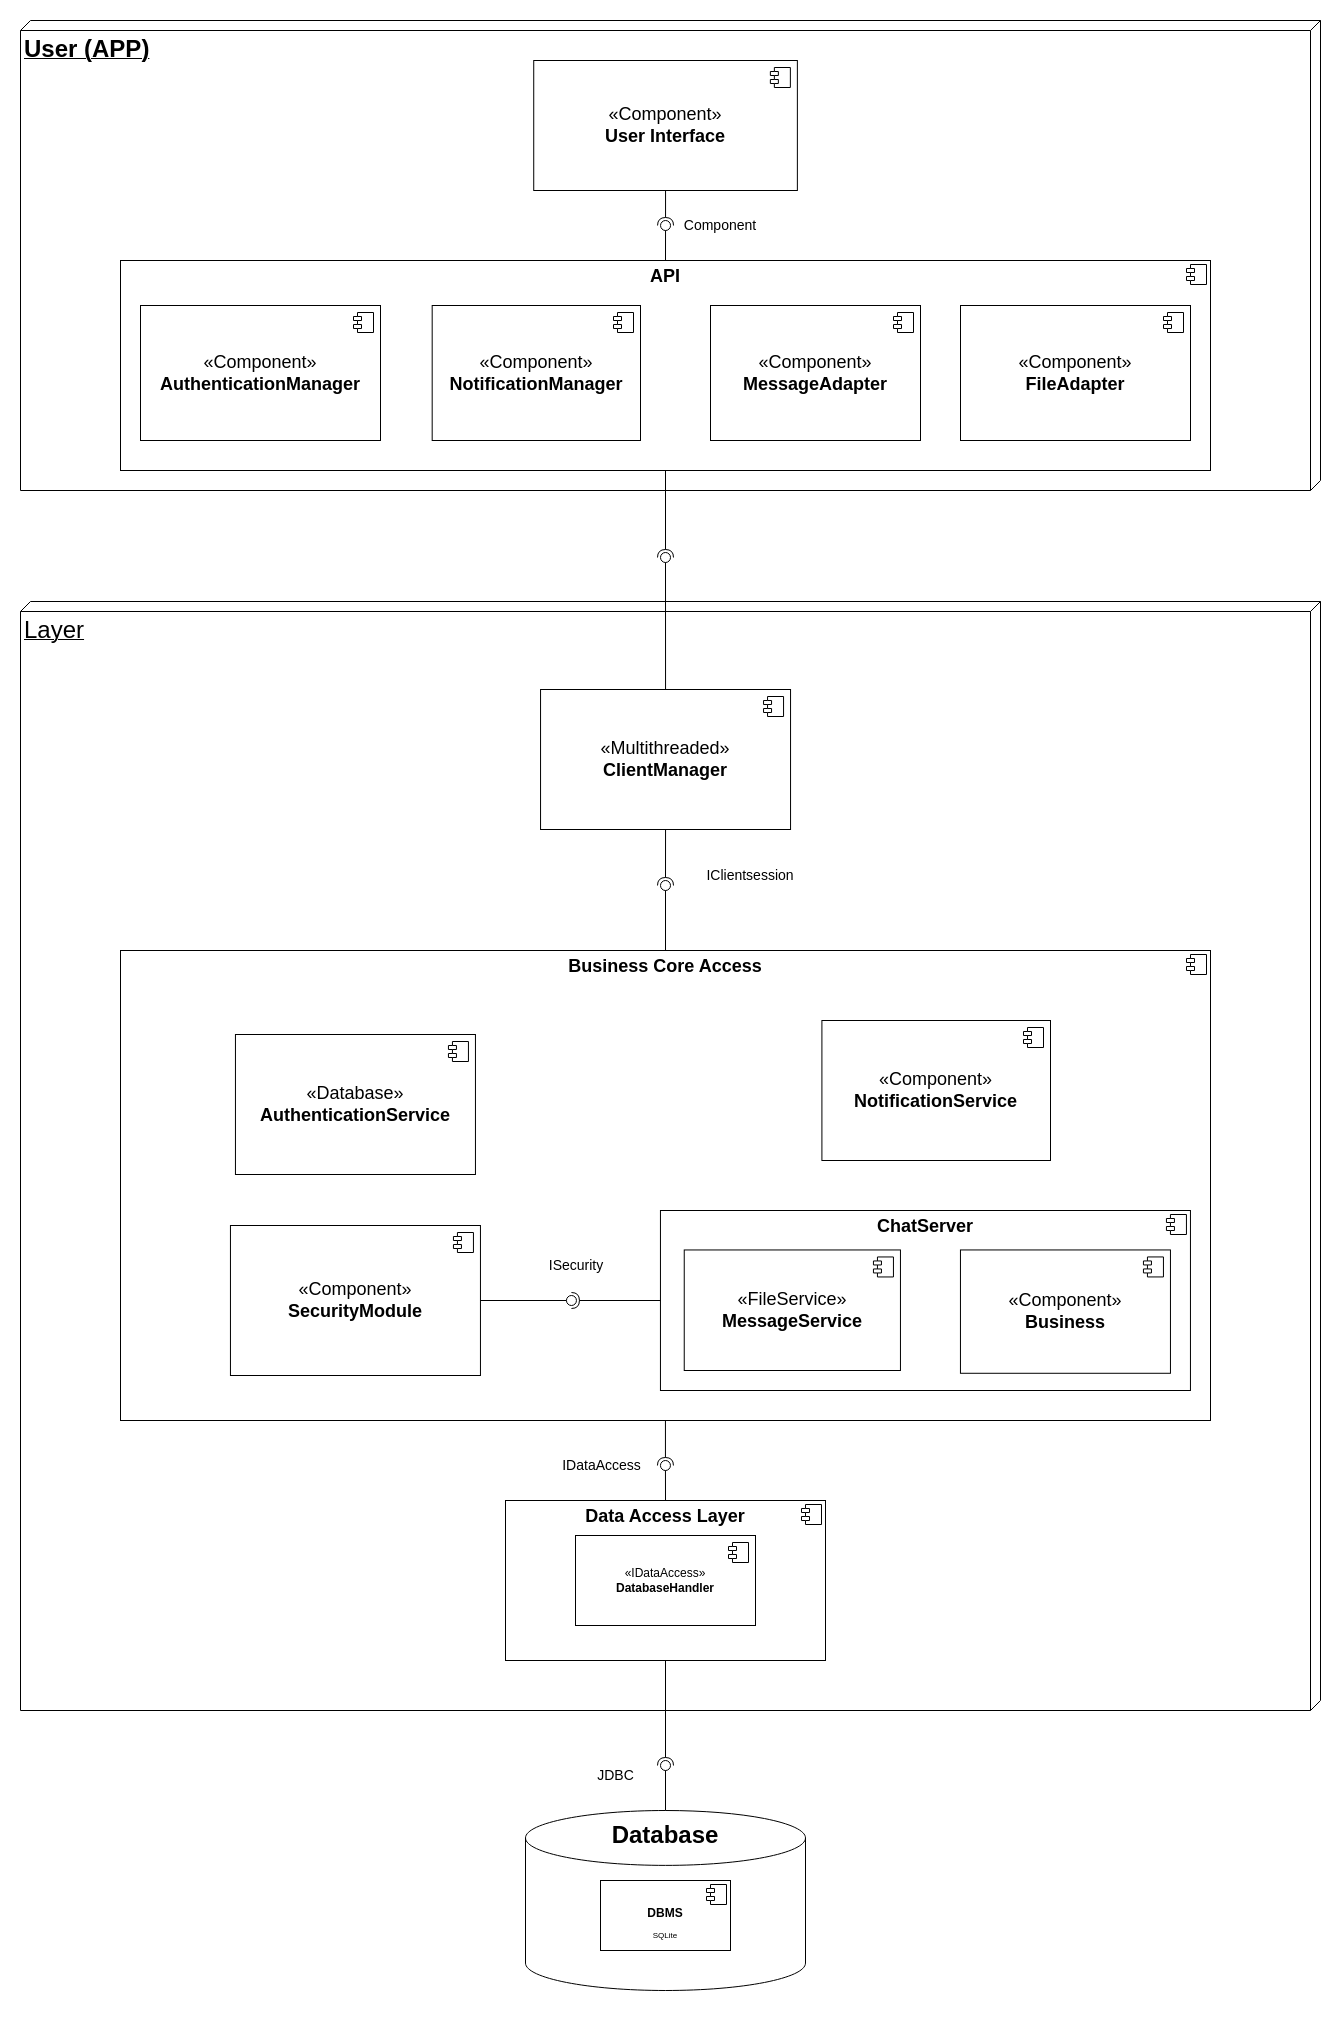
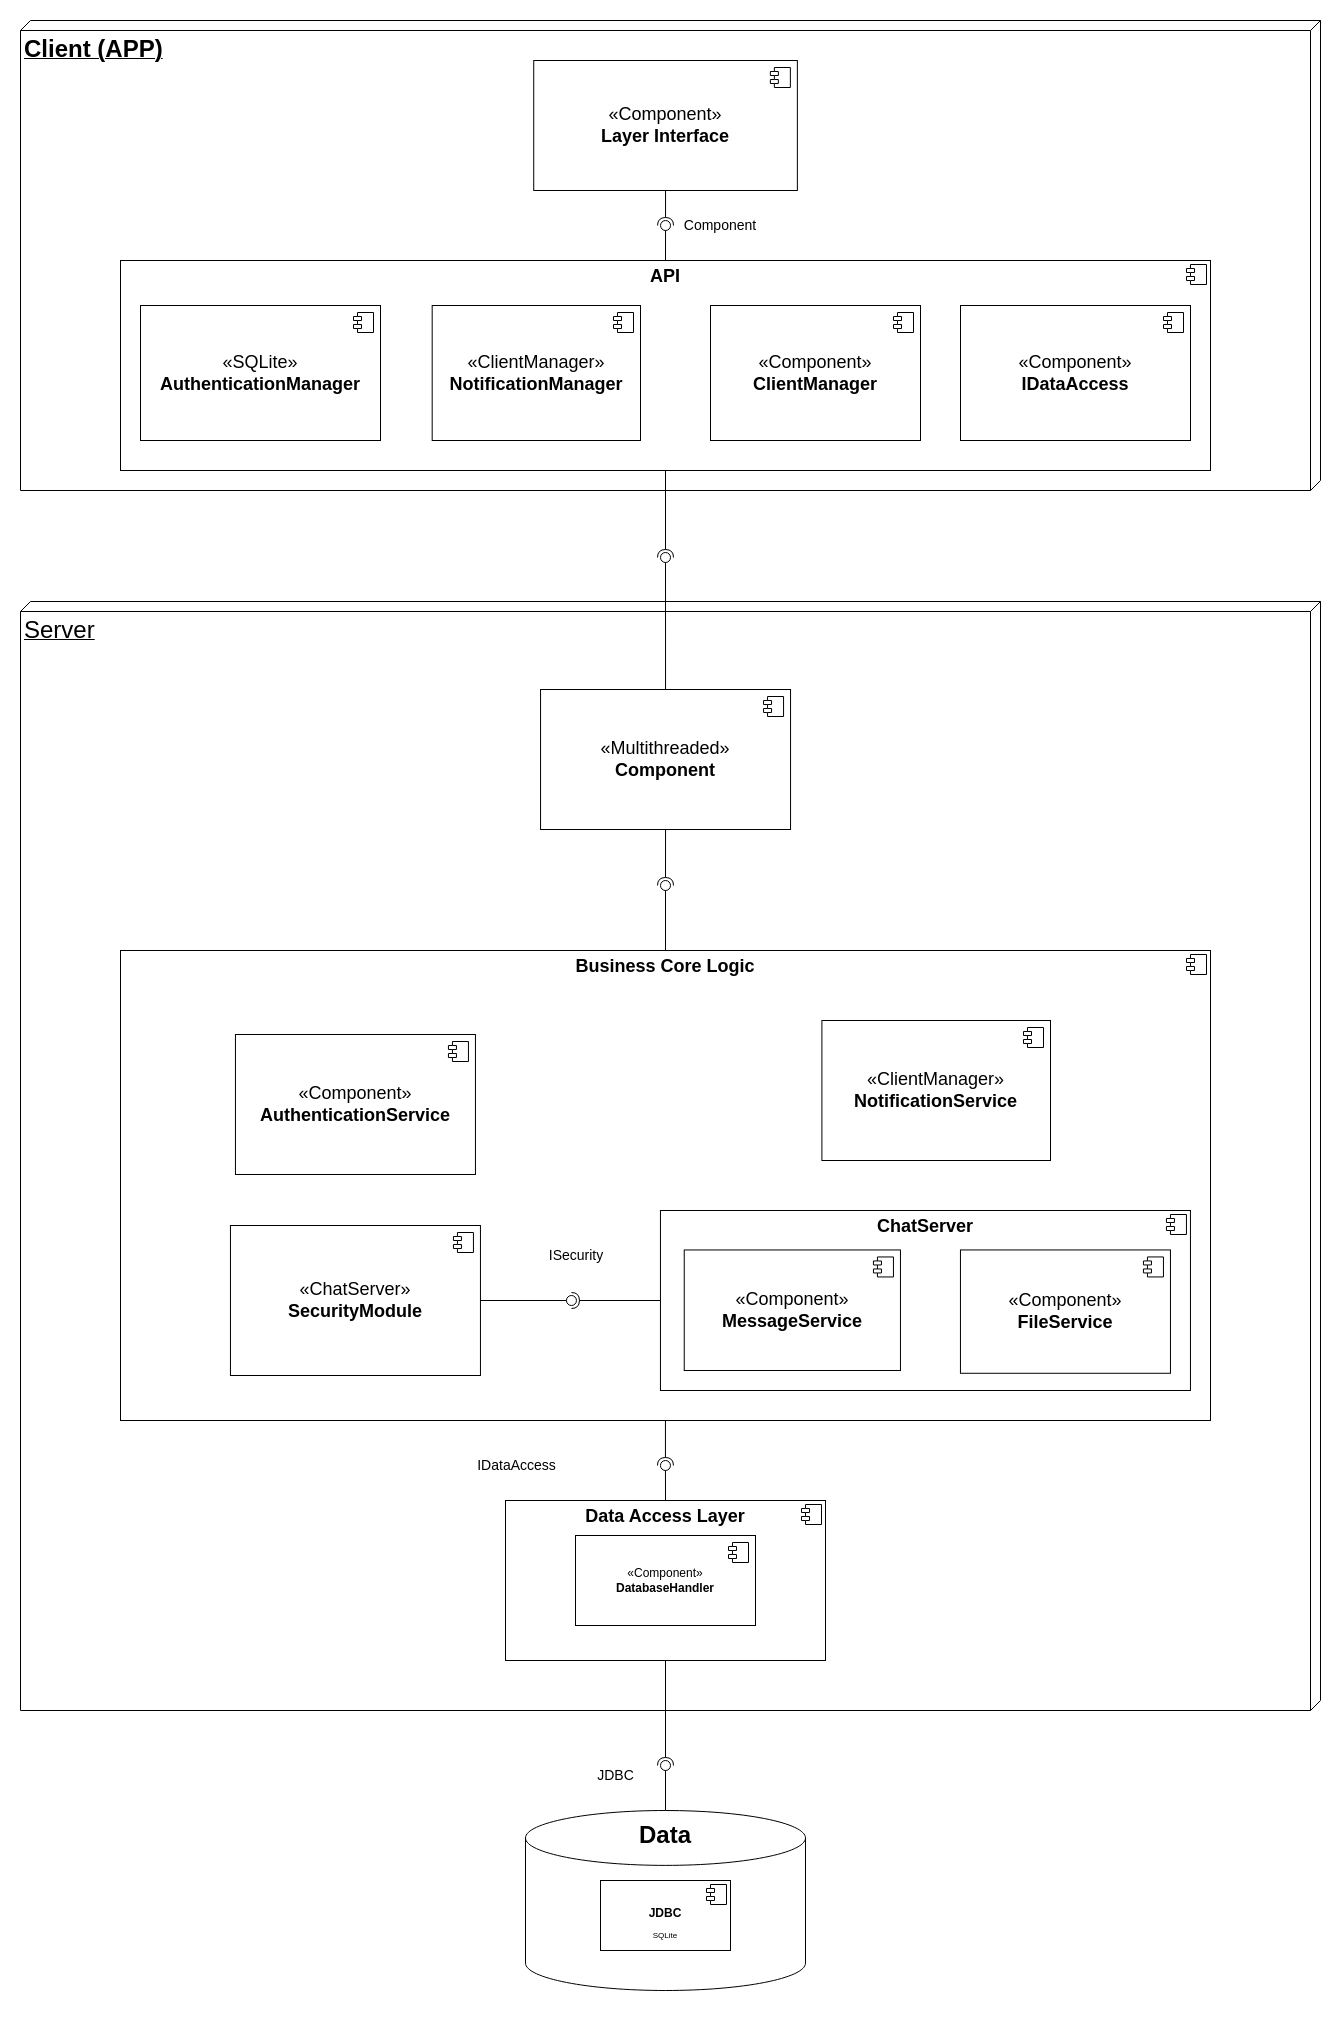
(57, 43) -> (60, 43)
(666, 126) -> (666, 126)
(261, 374) -> (261, 374)
(537, 374) -> (537, 374)
(816, 374) -> (816, 374)
(1076, 374) -> (1076, 374)
(41, 624) -> (45, 624)
(666, 760) -> (666, 760)
(751, 876) -> none
(183, 951) -> (178, 951)
(936, 1091) -> (936, 1091)
(356, 1105) -> (356, 1105)
(577, 1265) -> (577, 1255)
(356, 1301) -> (356, 1301)
(793, 1311) -> (793, 1311)
(1066, 1312) -> (1066, 1312)
(601, 1466) -> (516, 1466)
(666, 1581) -> (666, 1581)
(666, 1836) -> (666, 1836)
(619, 1881) -> (619, 1881)
